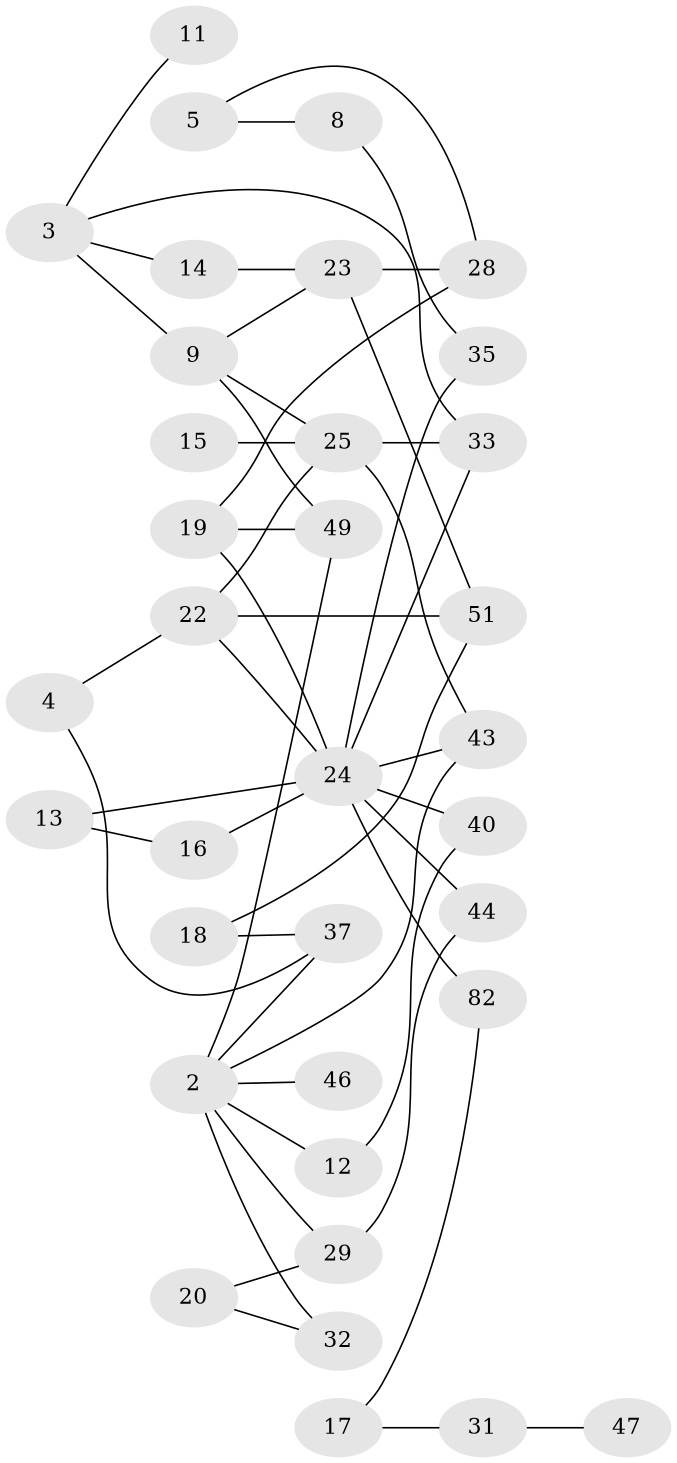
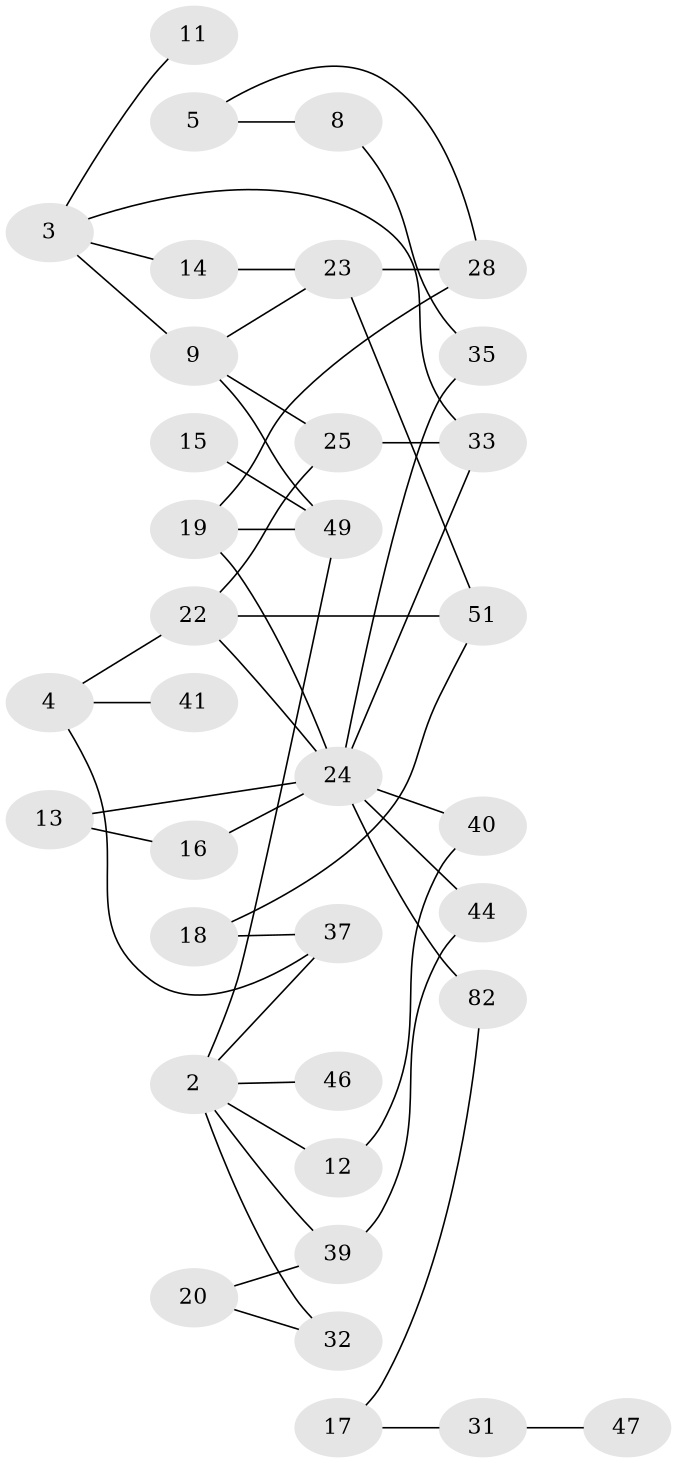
(278, 443) -> (266, 486)
none -> (194, 703)
(483, 740) -> none
(338, 1254) -> (338, 1254)
